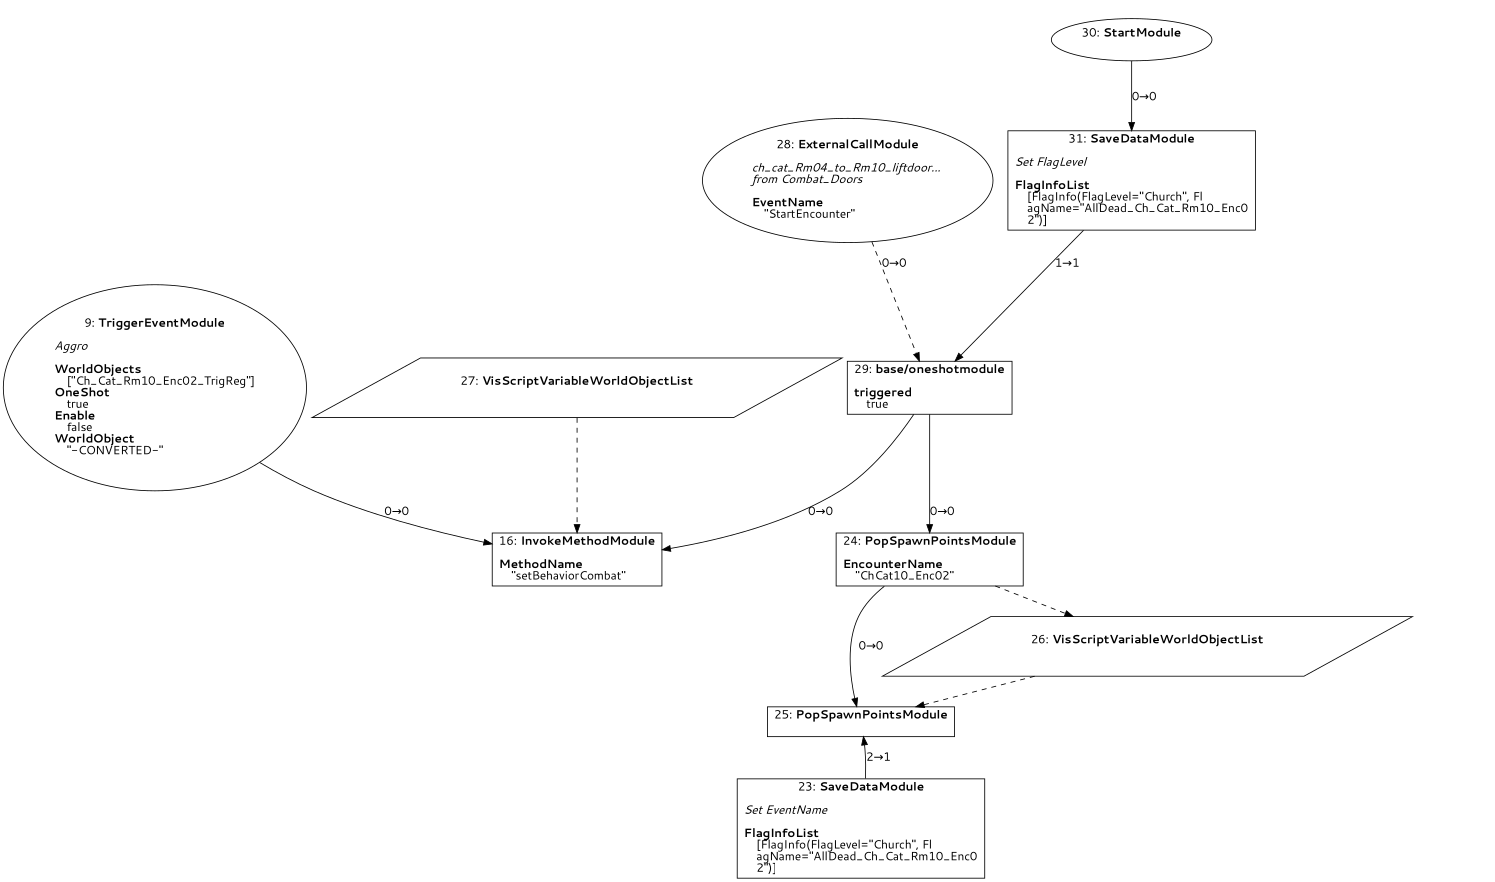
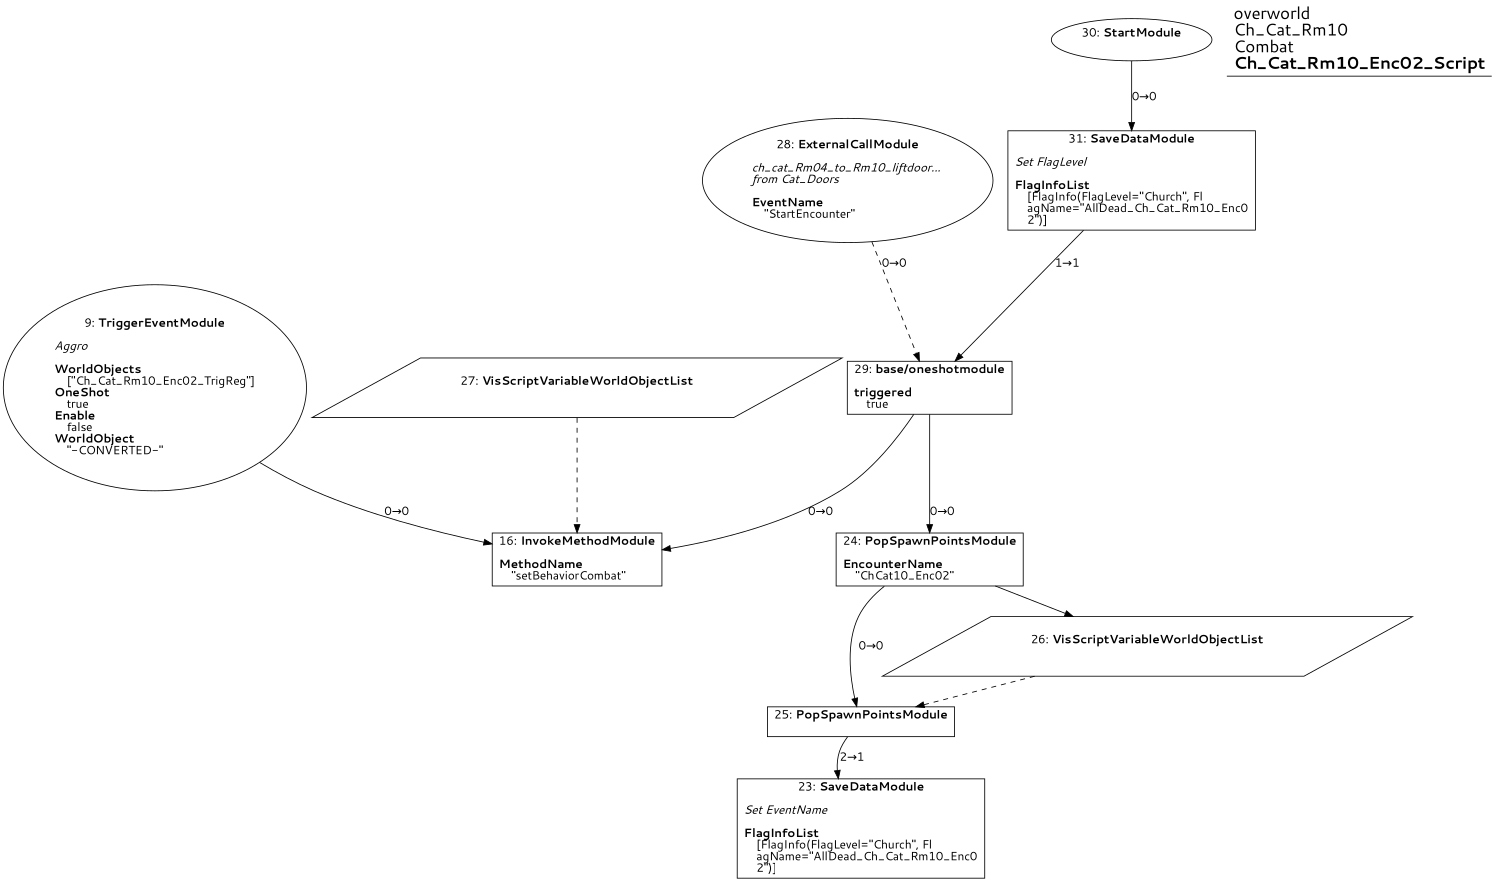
none -> (1359, 40)
(807, 180) -> (796, 180)
(1030, 600) -> (1030, 600)
(866, 762) -> (839, 753)
